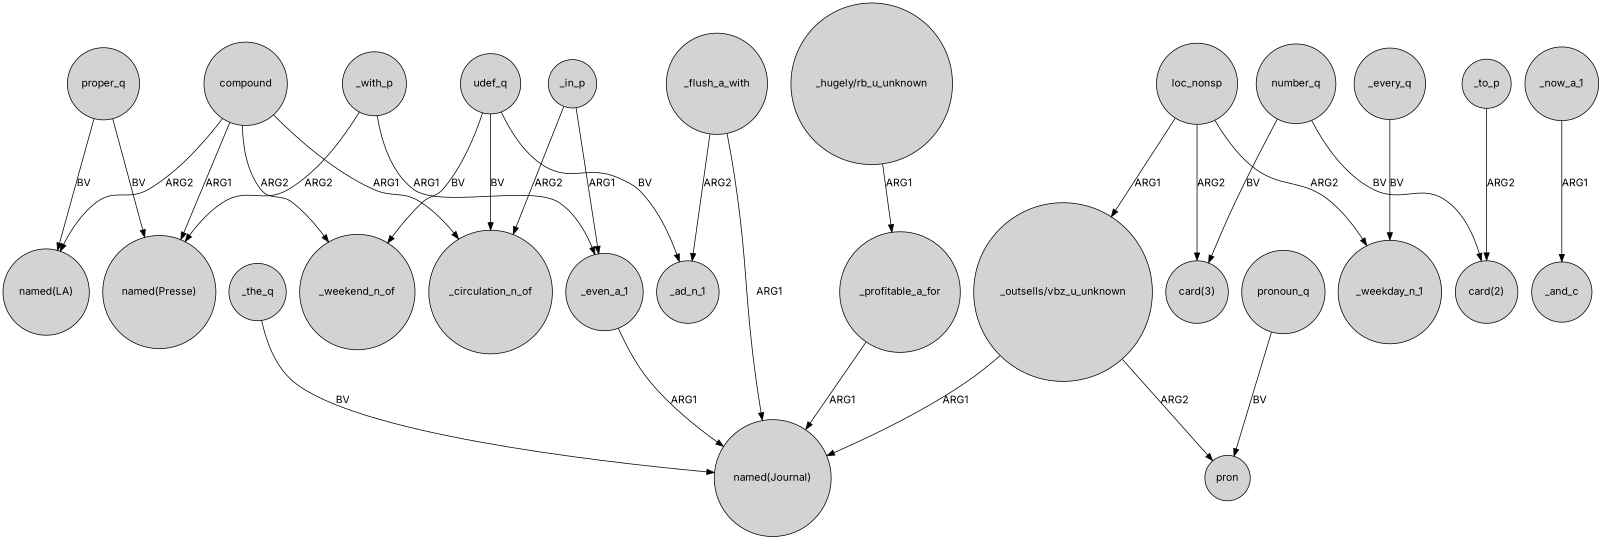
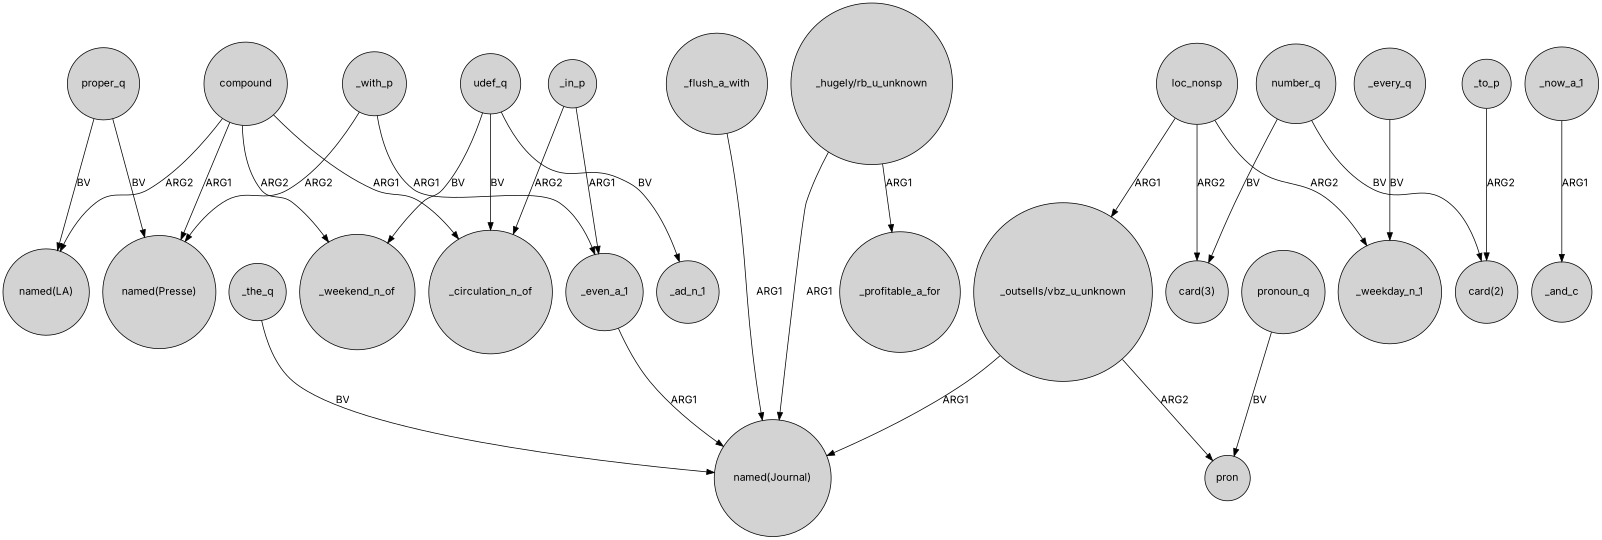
(702, 194) -> none
(838, 383) -> (795, 280)
